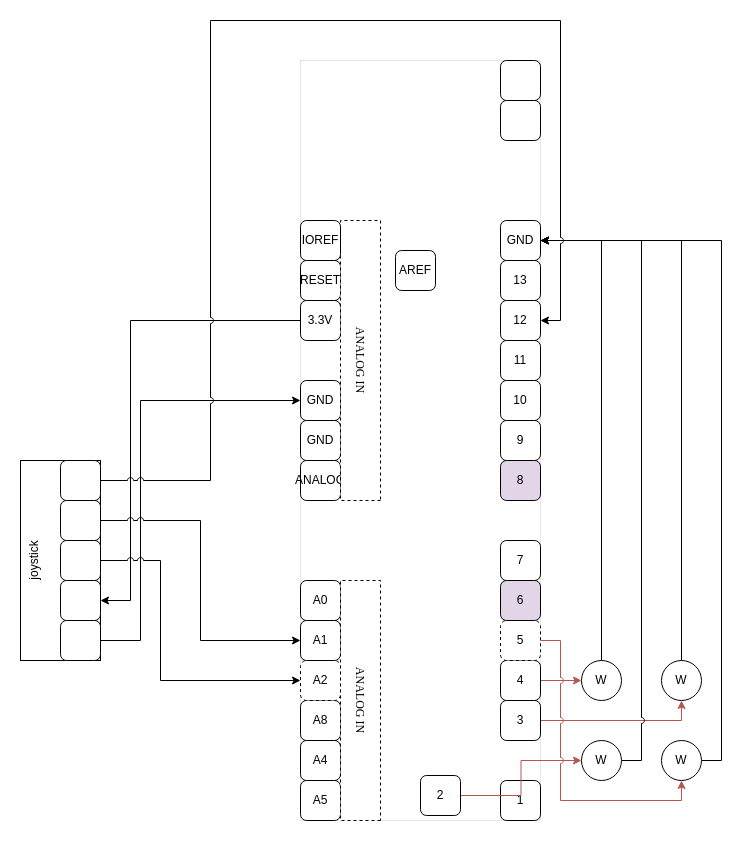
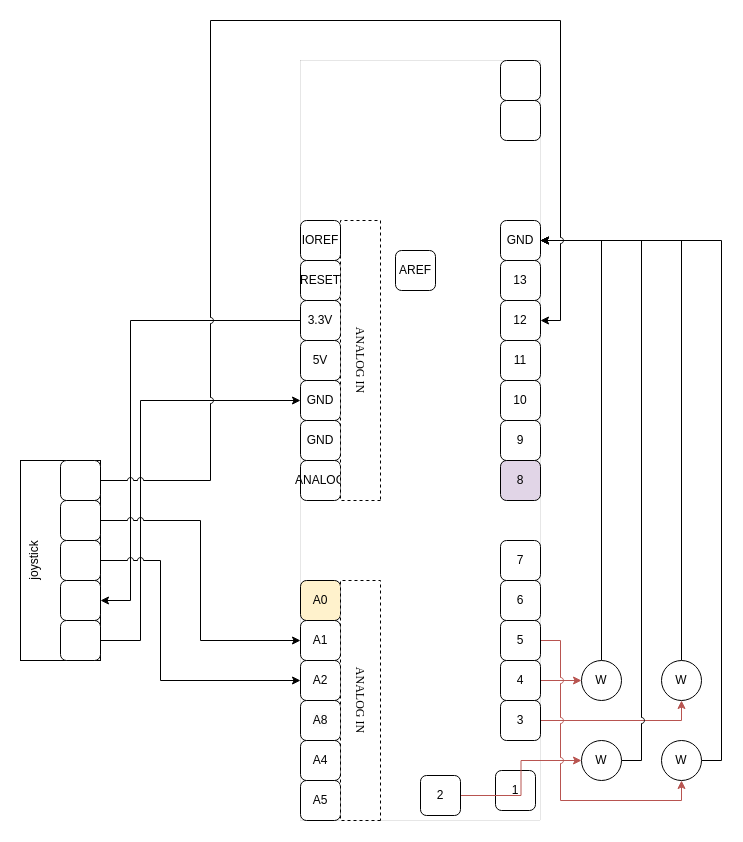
none -> (321, 361)
(321, 601) -> (321, 601)
(521, 601) -> (521, 601)
(521, 641) -> (521, 641)
(321, 681) -> (321, 681)
(521, 801) -> (516, 791)
